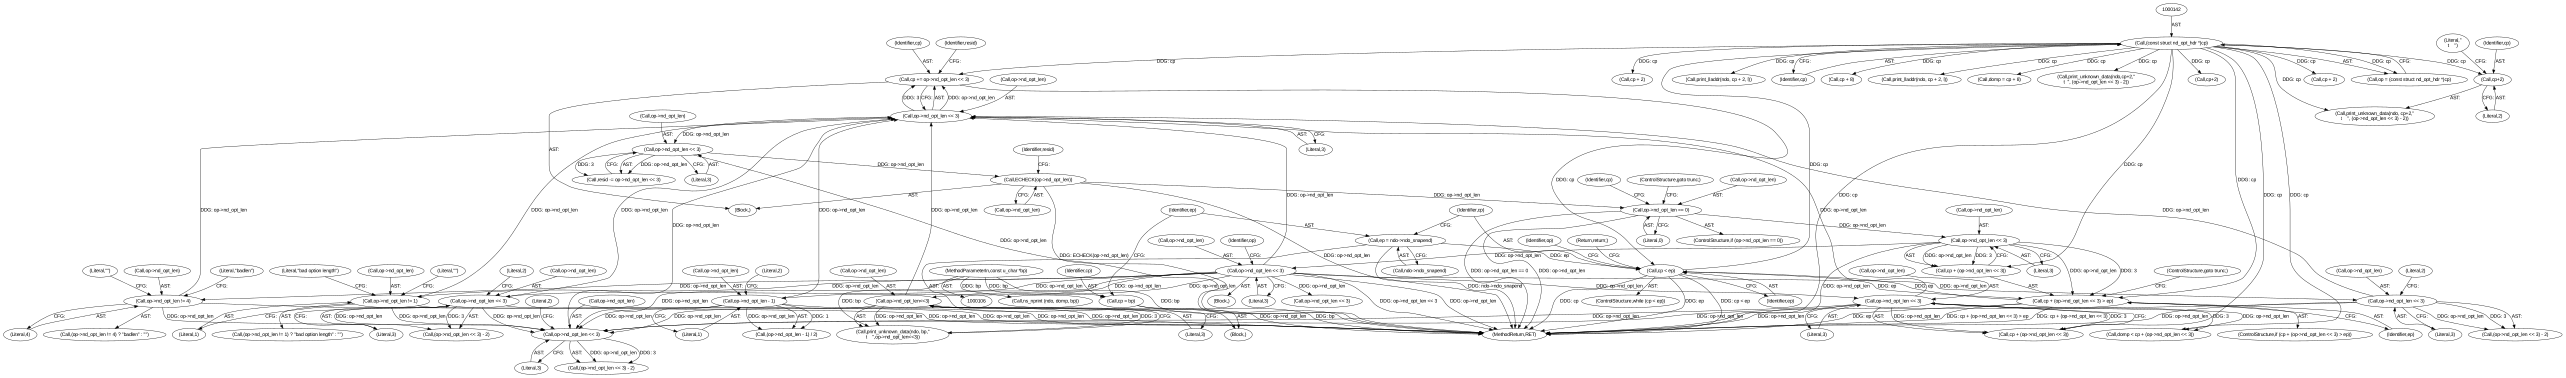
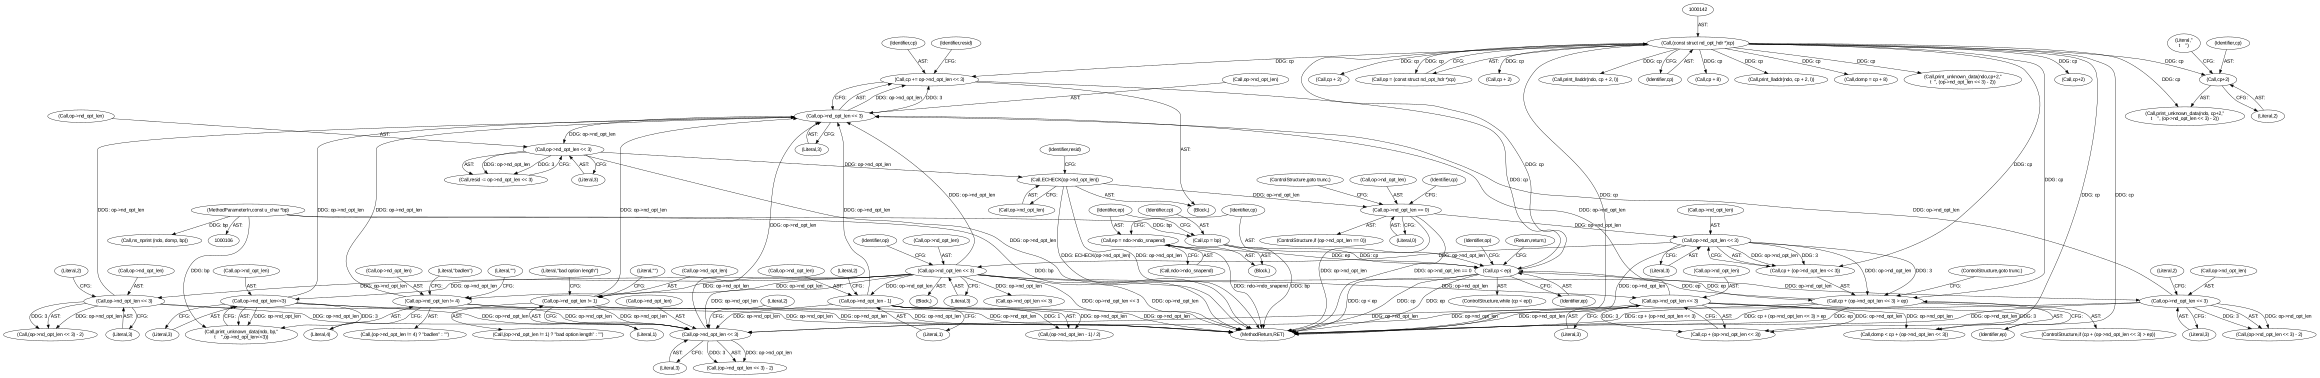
none -> (1355, 255)
